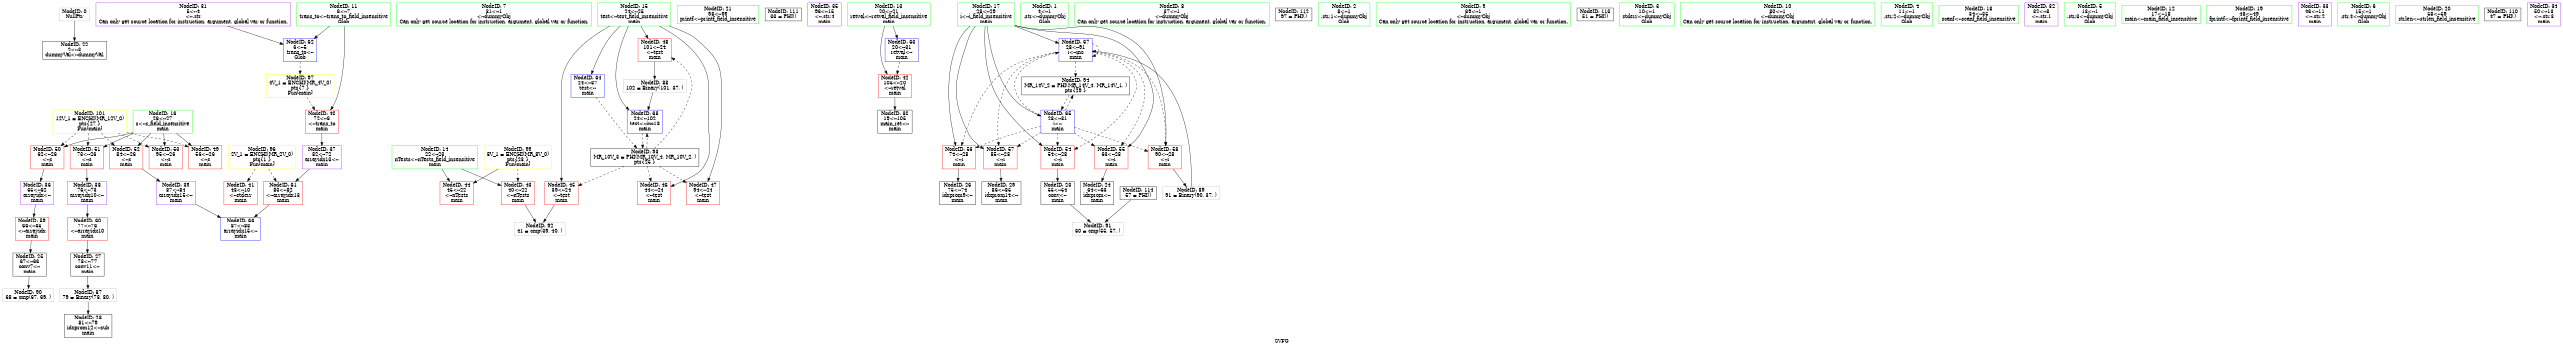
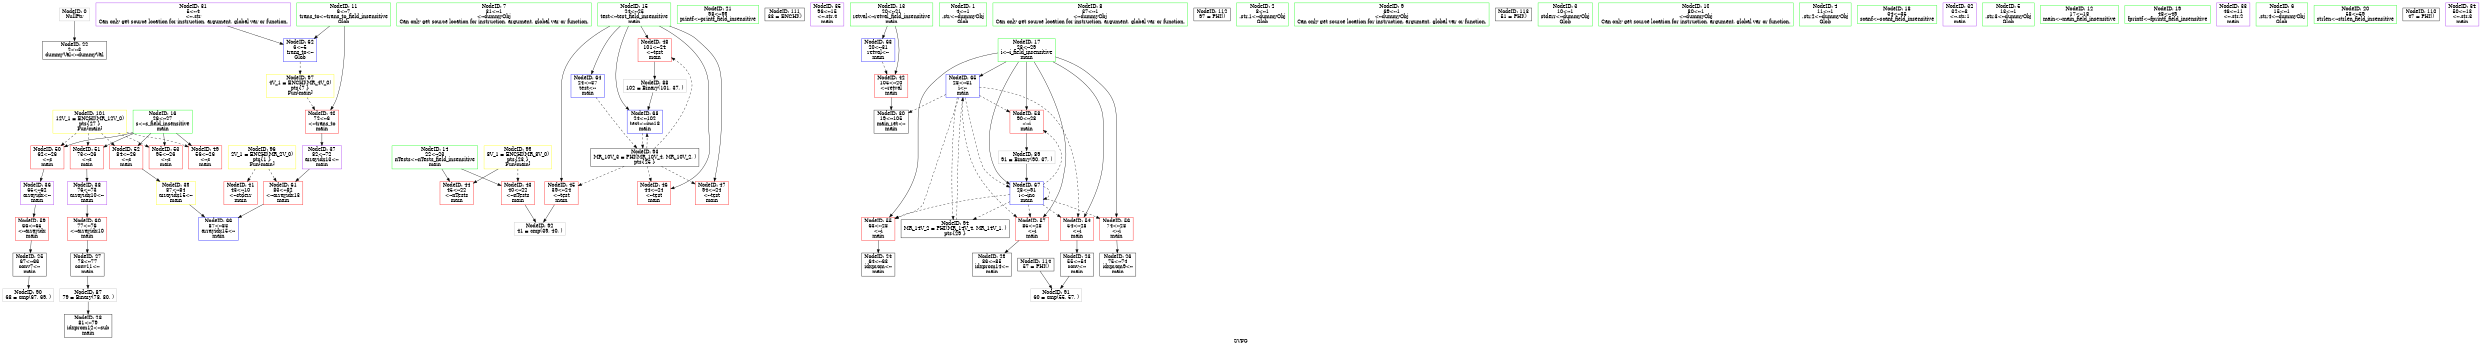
(783, 17) -> (785, 17)
(1009, 135) -> (929, 103)
(176, 193) -> (176, 193)
